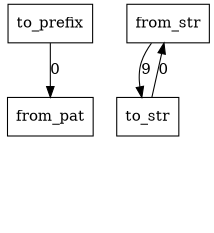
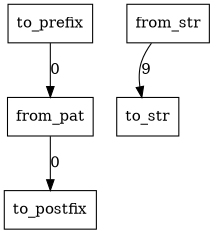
(157, 76) -> none
none -> (50, 210)
